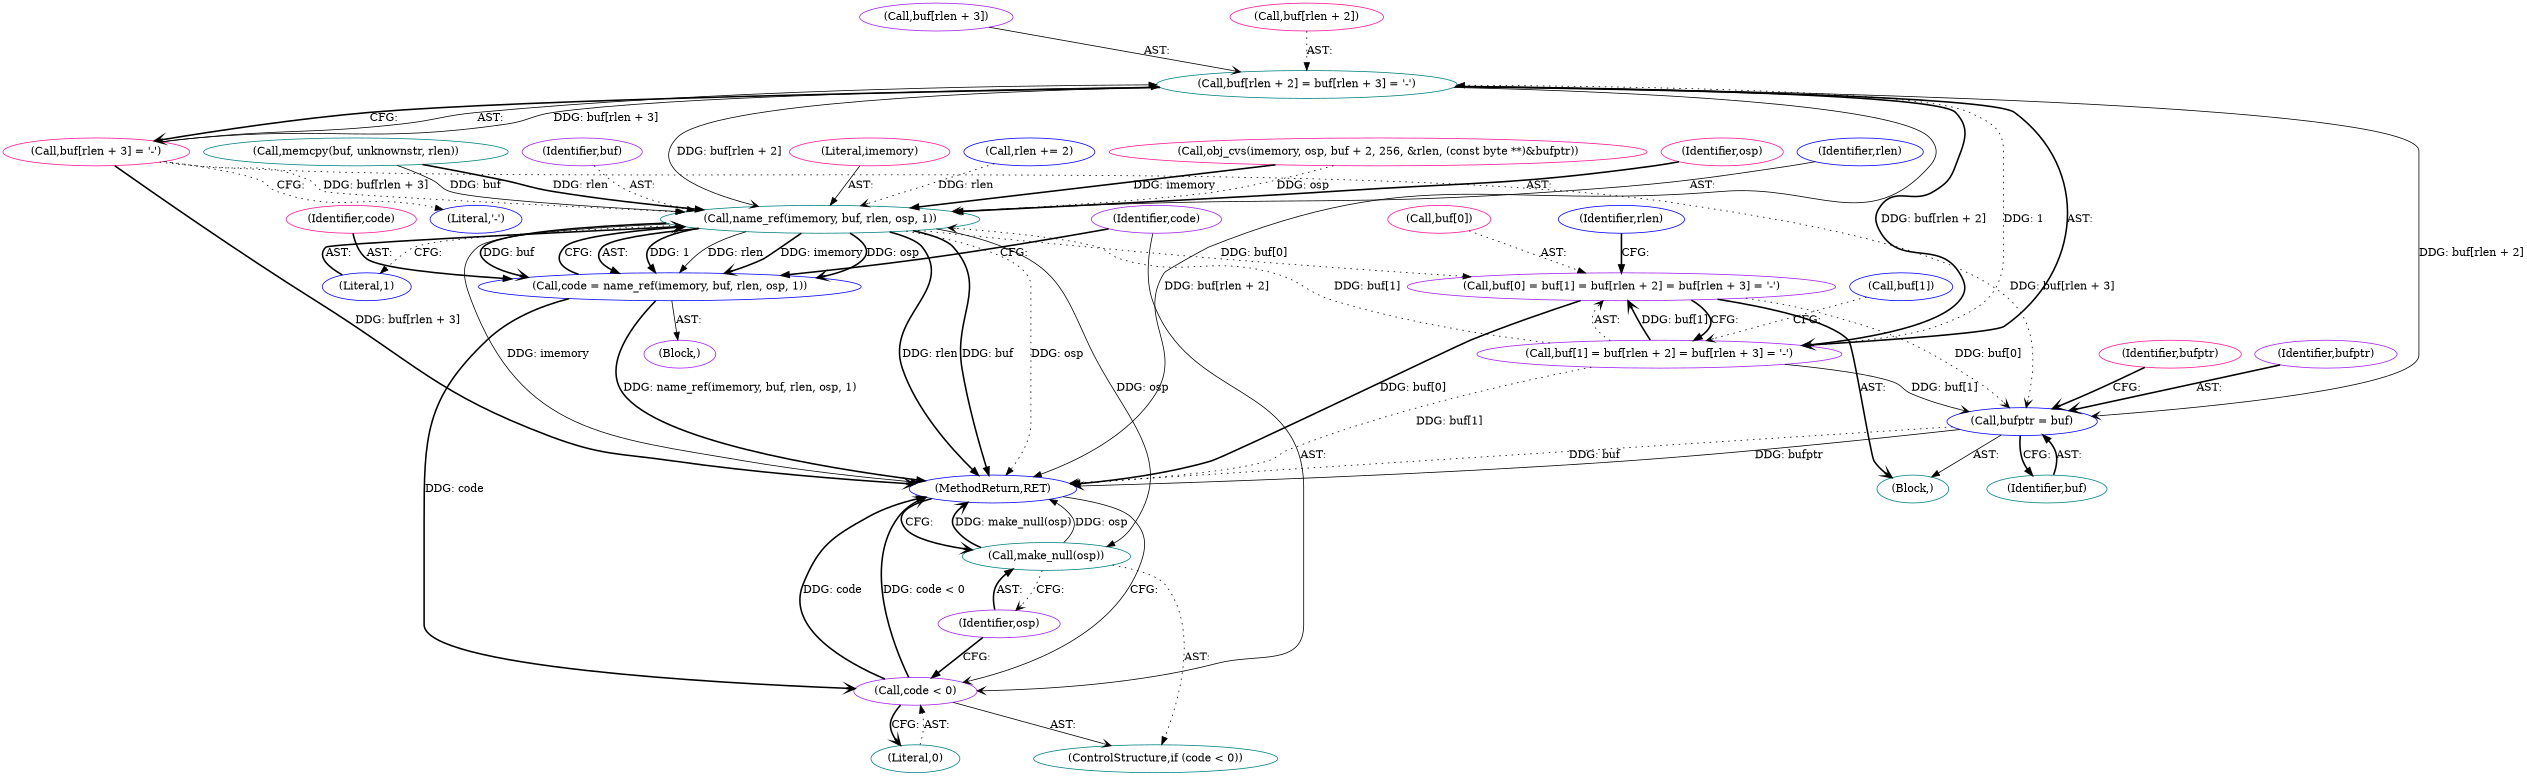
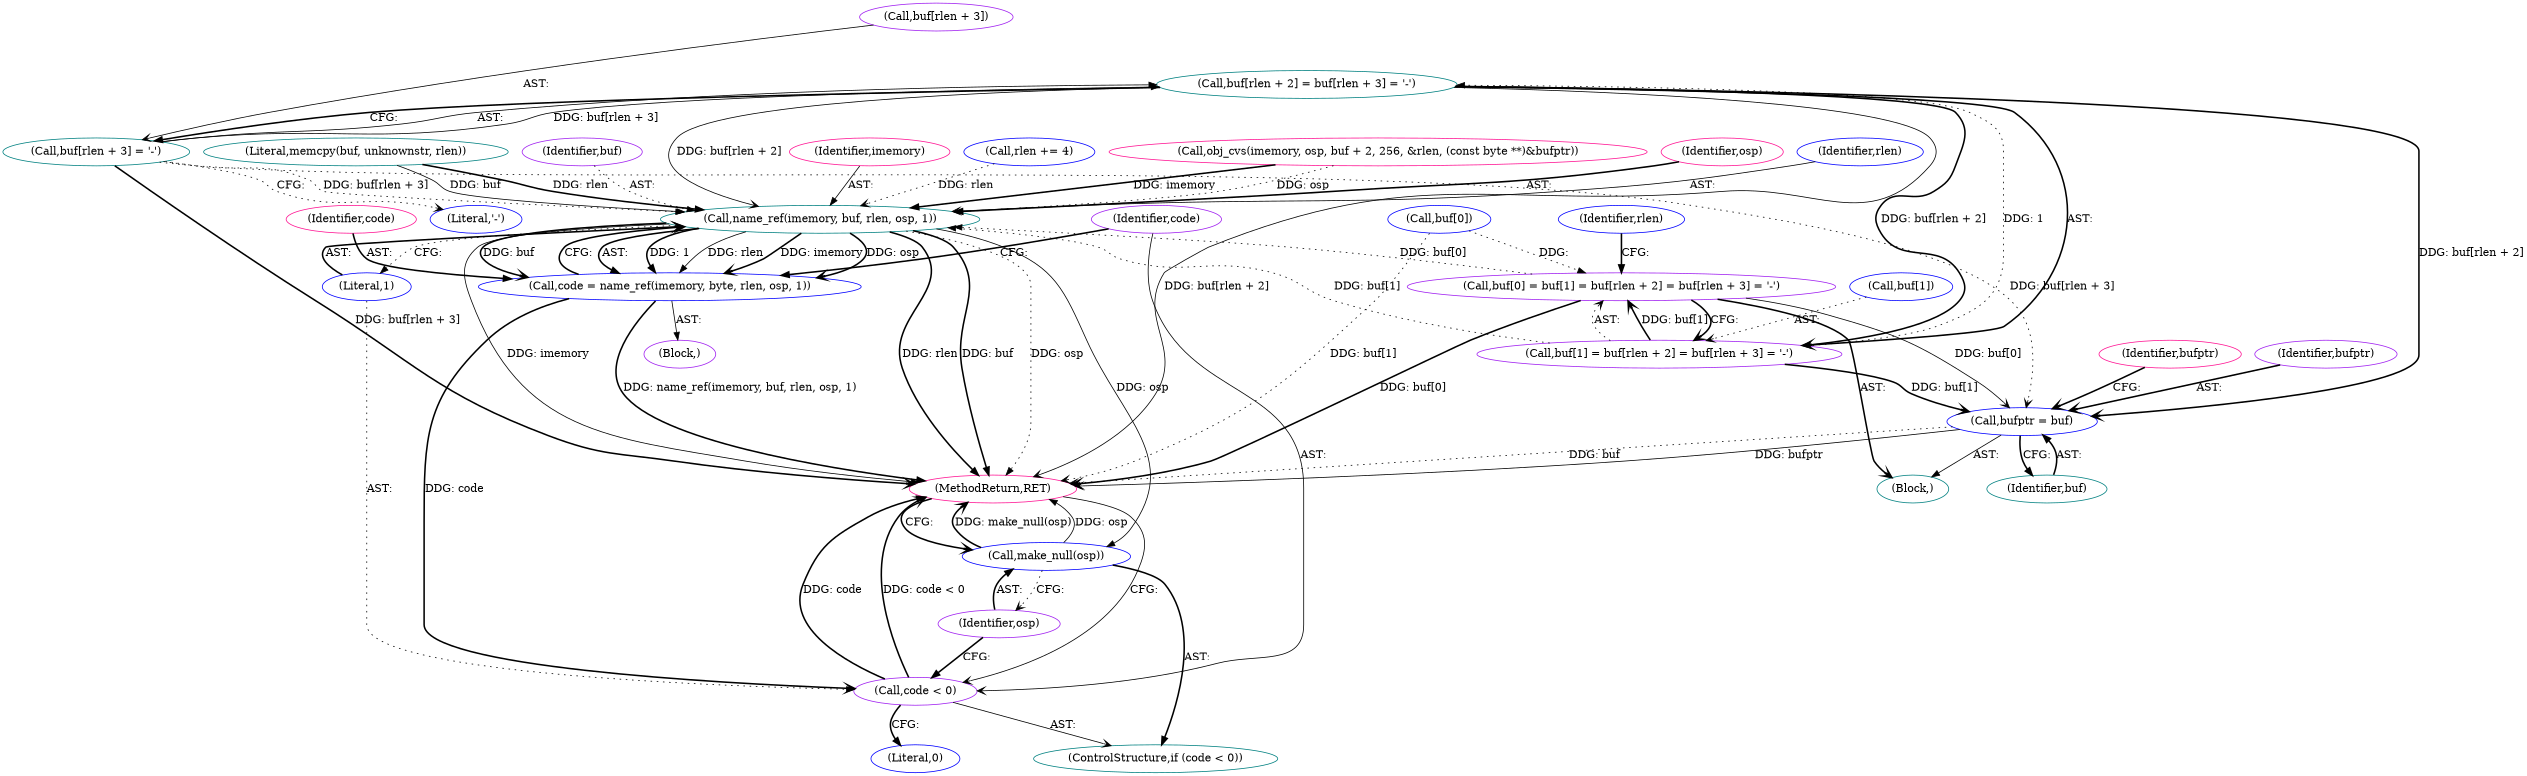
(1307, 17) -> none
(1111, 49) -> (510, 73)
(510, 104) -> (510, 104)
(2207, 112) -> (2207, 112)
(96, 152) -> (96, 152)
(356, 152) -> (356, 152)
(870, 152) -> (870, 152)
(1029, 152) -> (1029, 152)
(1668, 194) -> (1668, 194)
(297, 198) -> (297, 198)
(1439, 219) -> (1439, 219)
(1556, 253) -> (1556, 253)
(1177, 255) -> (1248, 244)
(1256, 269) -> (1256, 269)
(670, 287) -> (670, 287)
(1709, 316) -> (1709, 316)
(1809, 320) -> (1809, 320)
(1876, 330) -> (1876, 330)
(1876, 377) -> (1876, 377)
(1334, 405) -> (1334, 405)
(1336, 433) -> (1272, 390)
(993, 489) -> (993, 489)
(1046, 556) -> (1046, 556)
(1183, 632) -> (1183, 632)
(891, 721) -> (891, 721)
(923, 729) -> (441, 658)
(915, 759) -> (915, 759)
